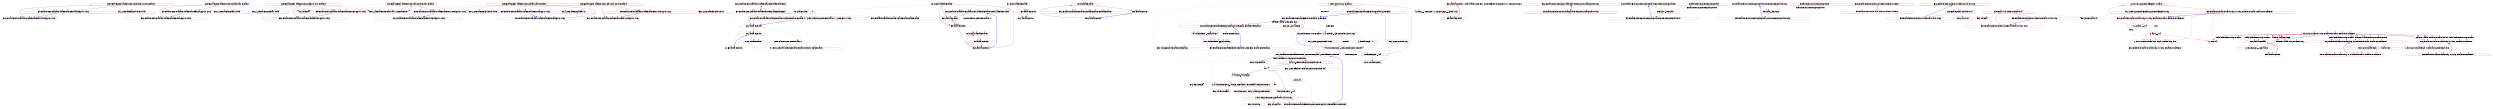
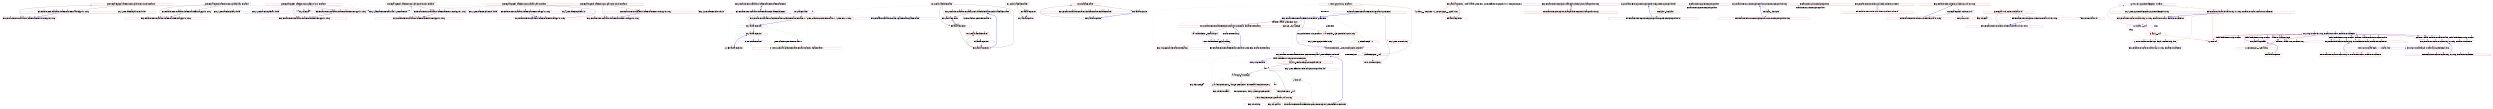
(1342, 41) -> none
